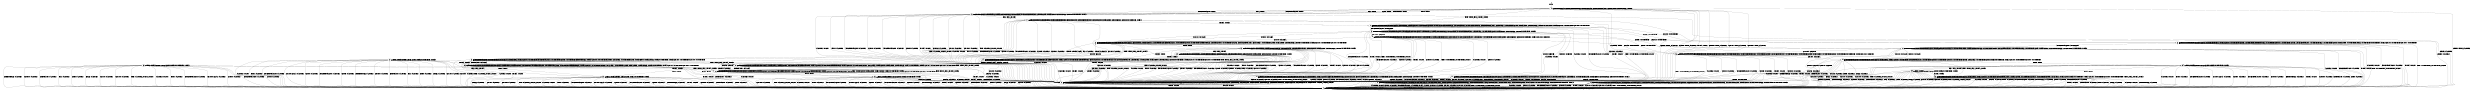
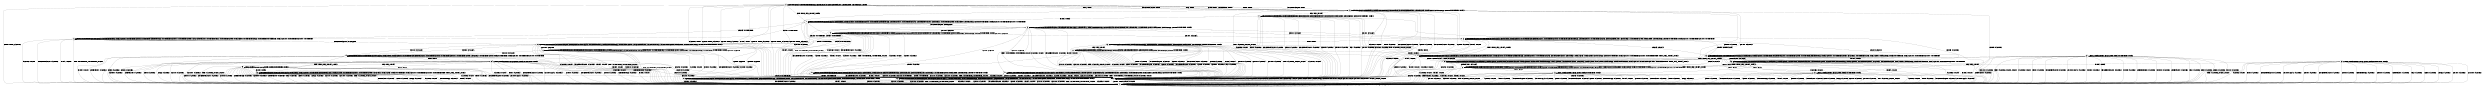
(1551, 4) -> none
(627, 68) -> none
